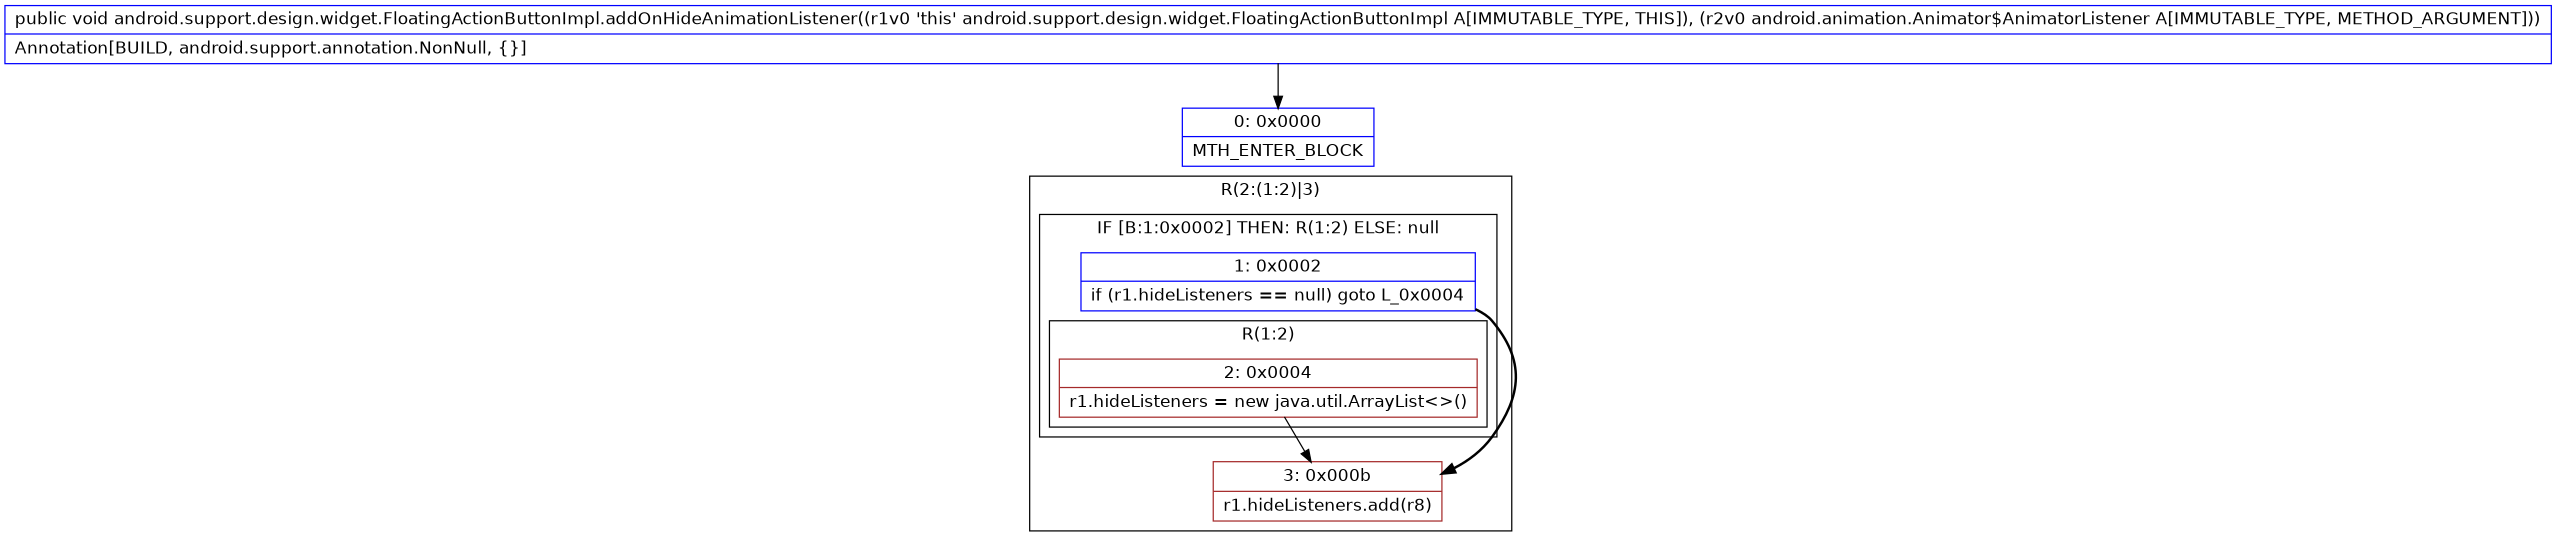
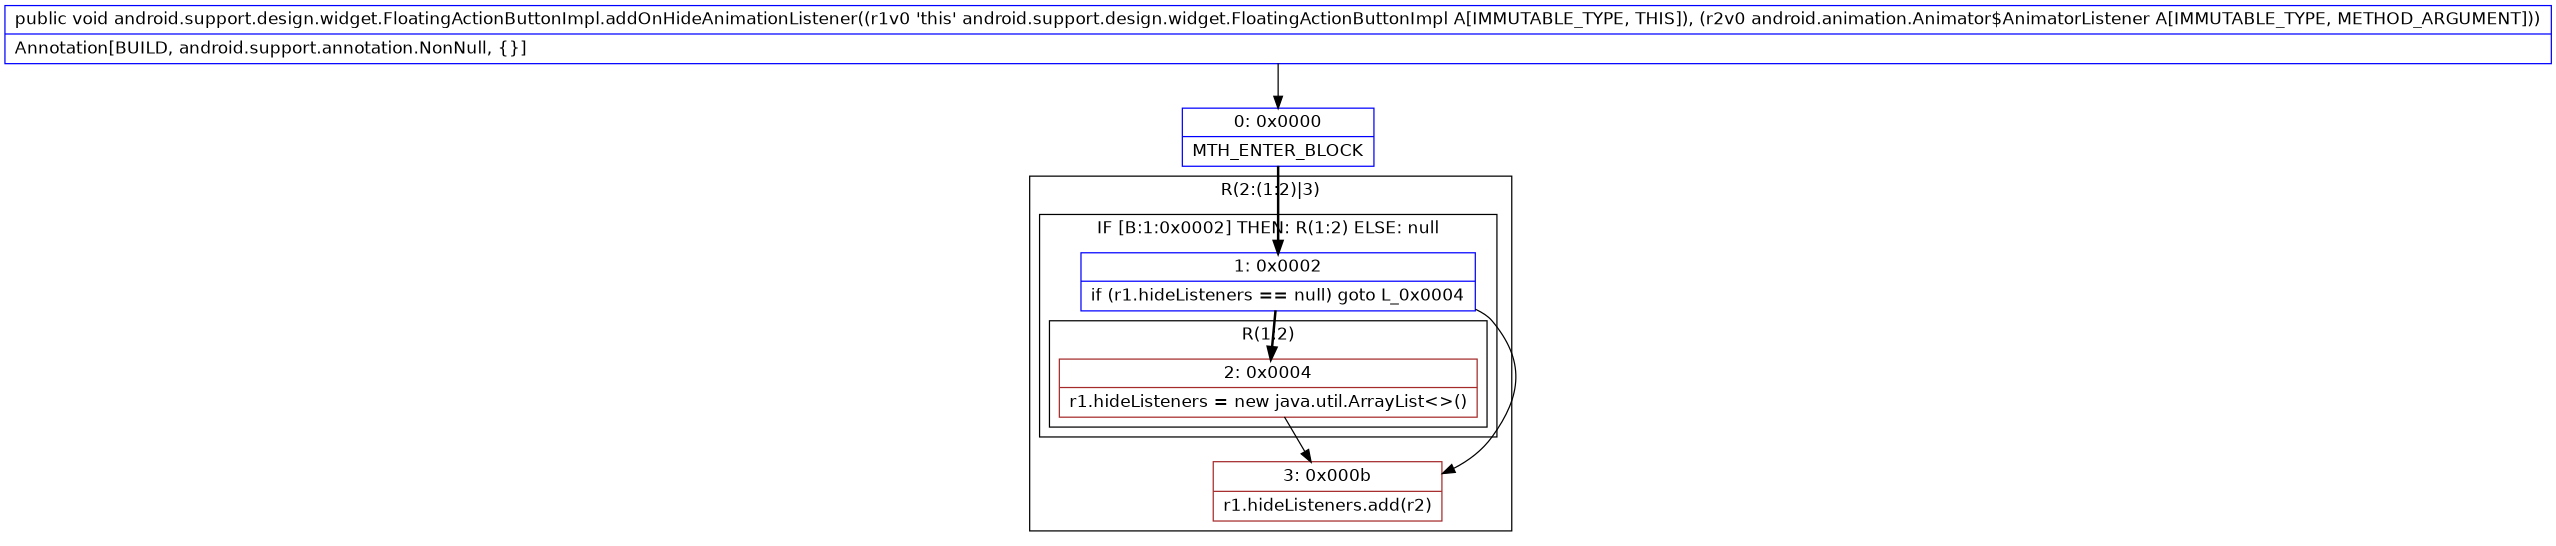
none -> (1278, 203)
none -> (1274, 329)
(1514, 393) -> (1514, 393)
(1328, 506) -> (1328, 506)
